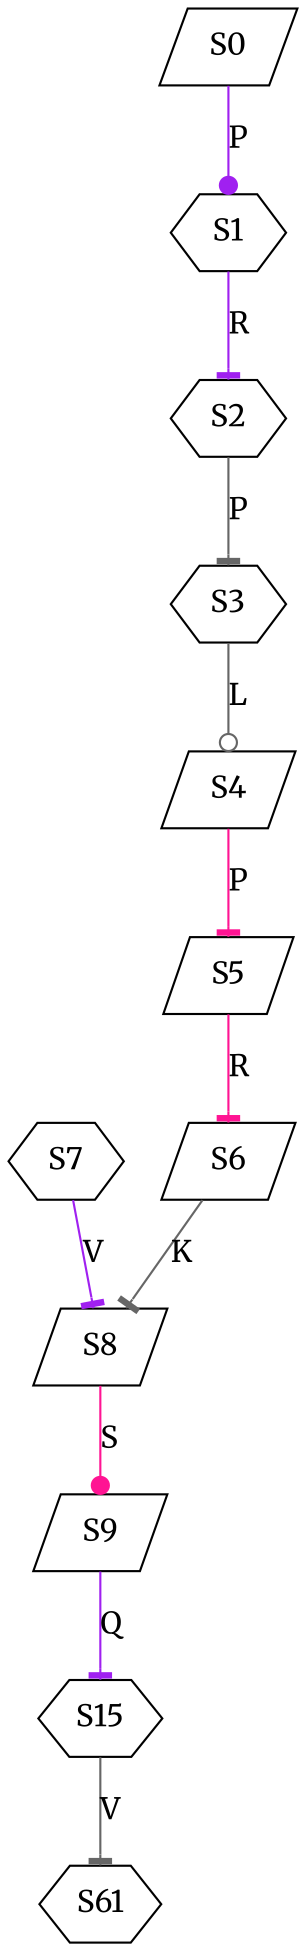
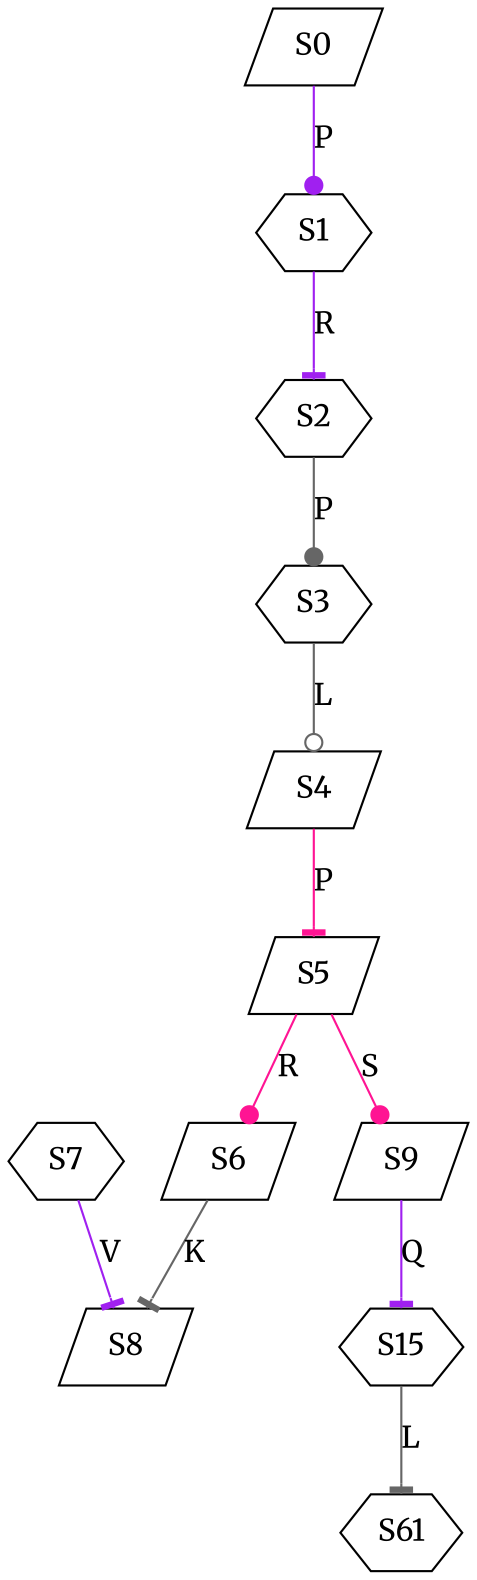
(228, 506) -> (314, 503)
(228, 1063) -> (275, 1061)
(100, 1431) -> (354, 1061)
(111, 1811) -> (412, 1440)
